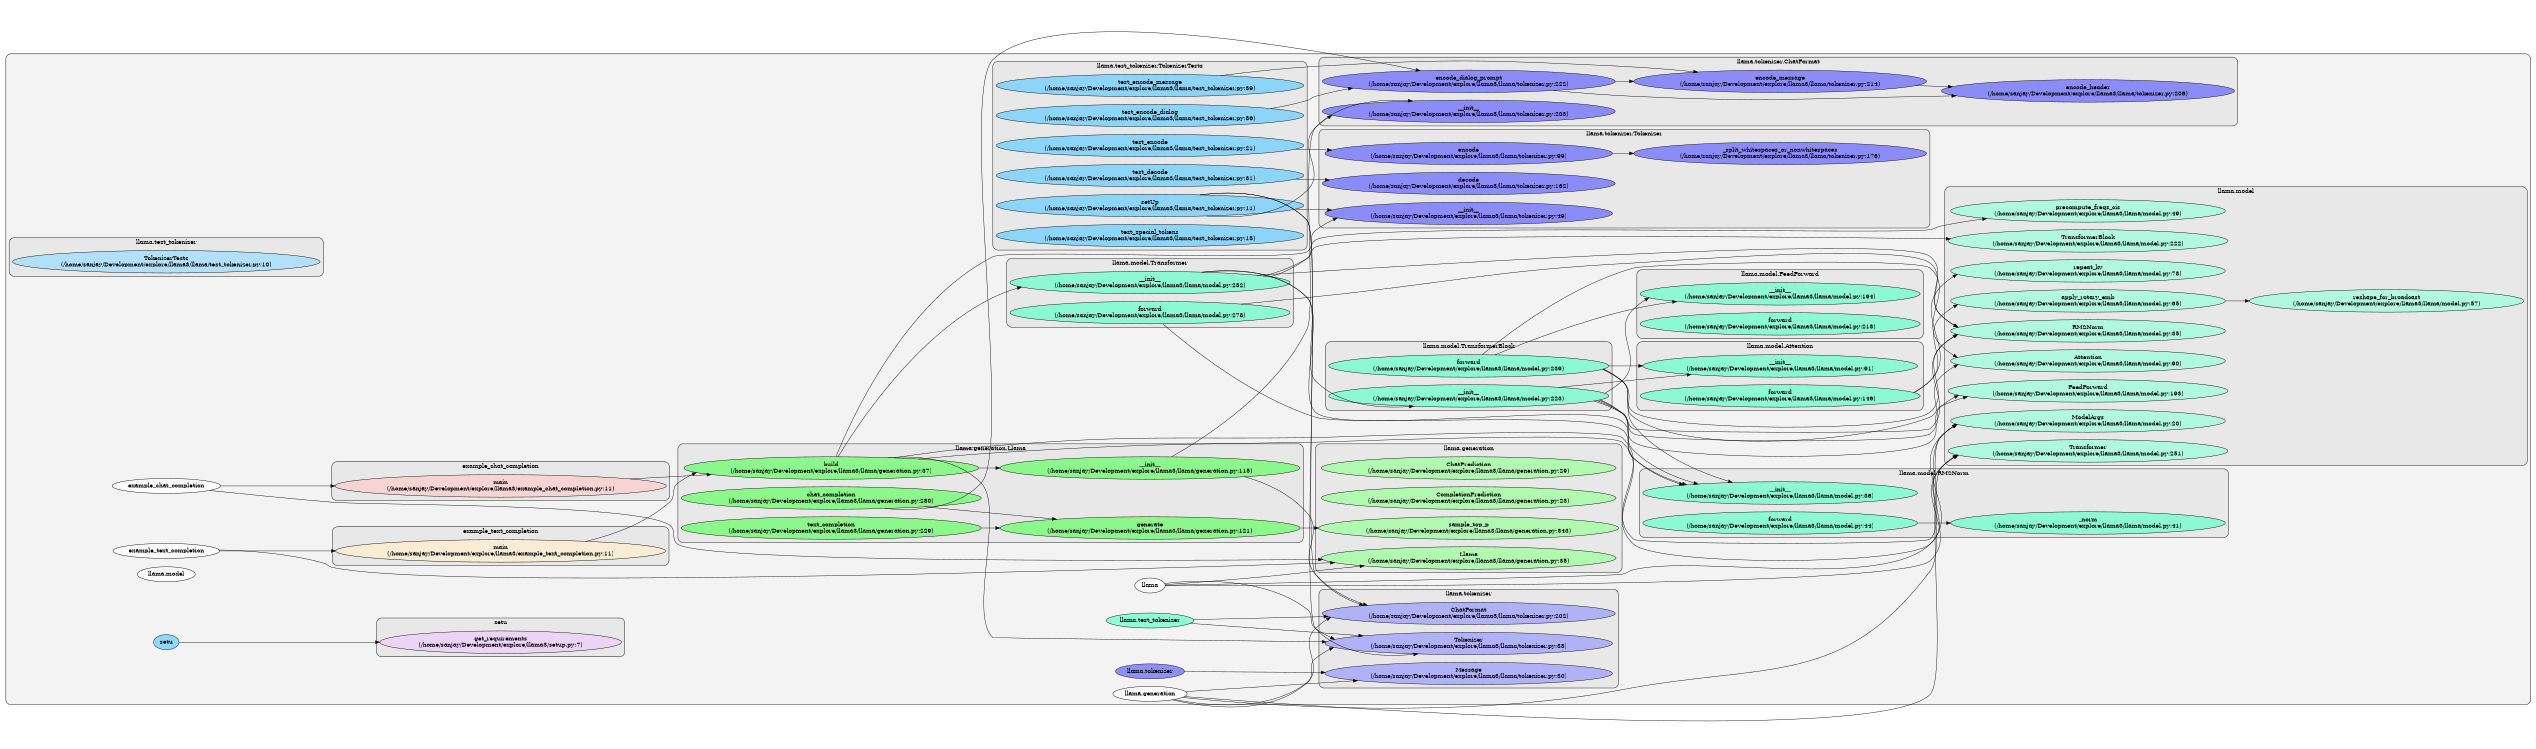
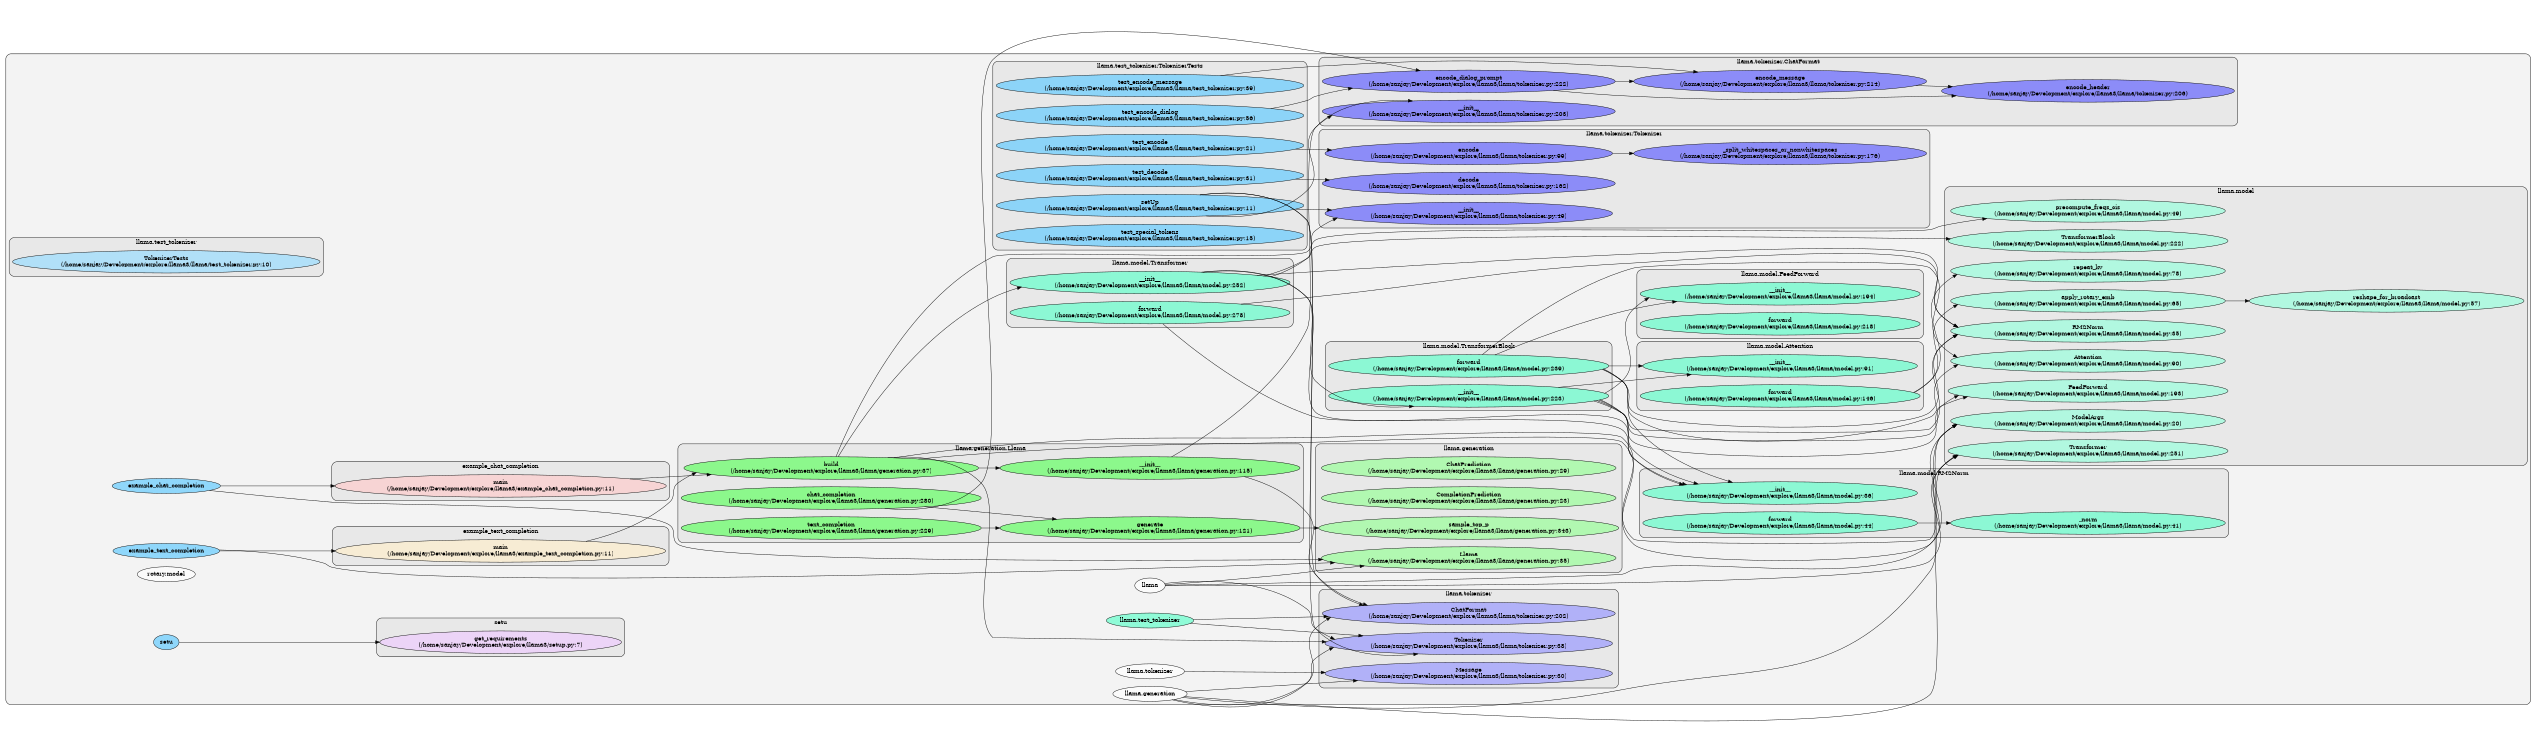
(166, 486) -> (166, 486)
(166, 551) -> (166, 551)
(166, 574) -> (166, 574)
(1150, 671) -> (1150, 671)
